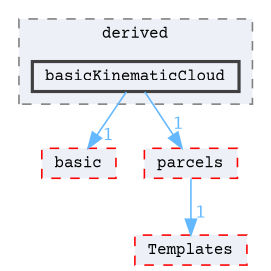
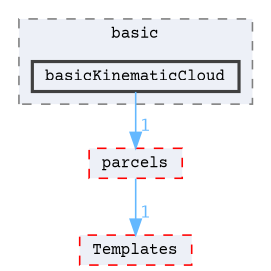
(136, 34) -> (136, 34)
(79, 163) -> none
